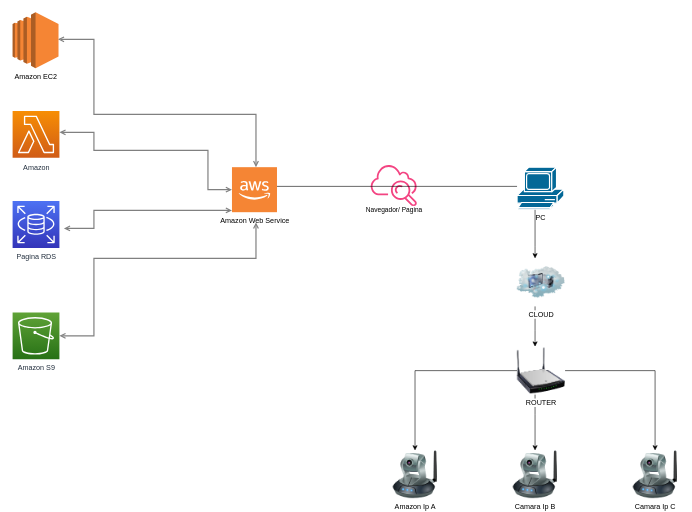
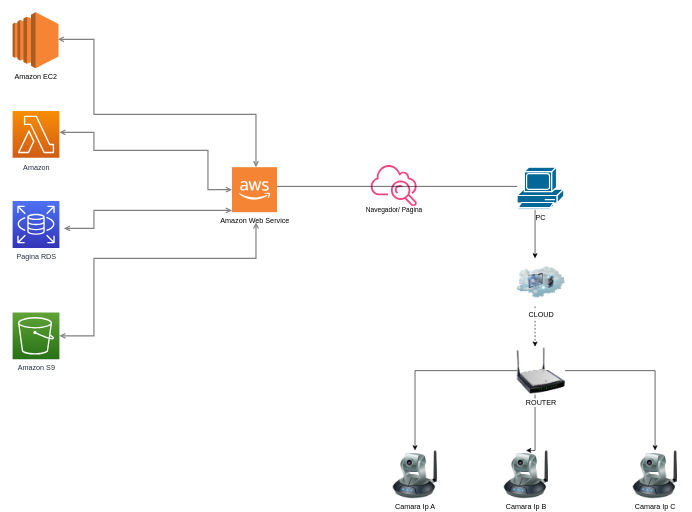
(535, 324) -> (535, 324)
(535, 474) -> (526, 474)
(415, 507) -> (415, 507)
